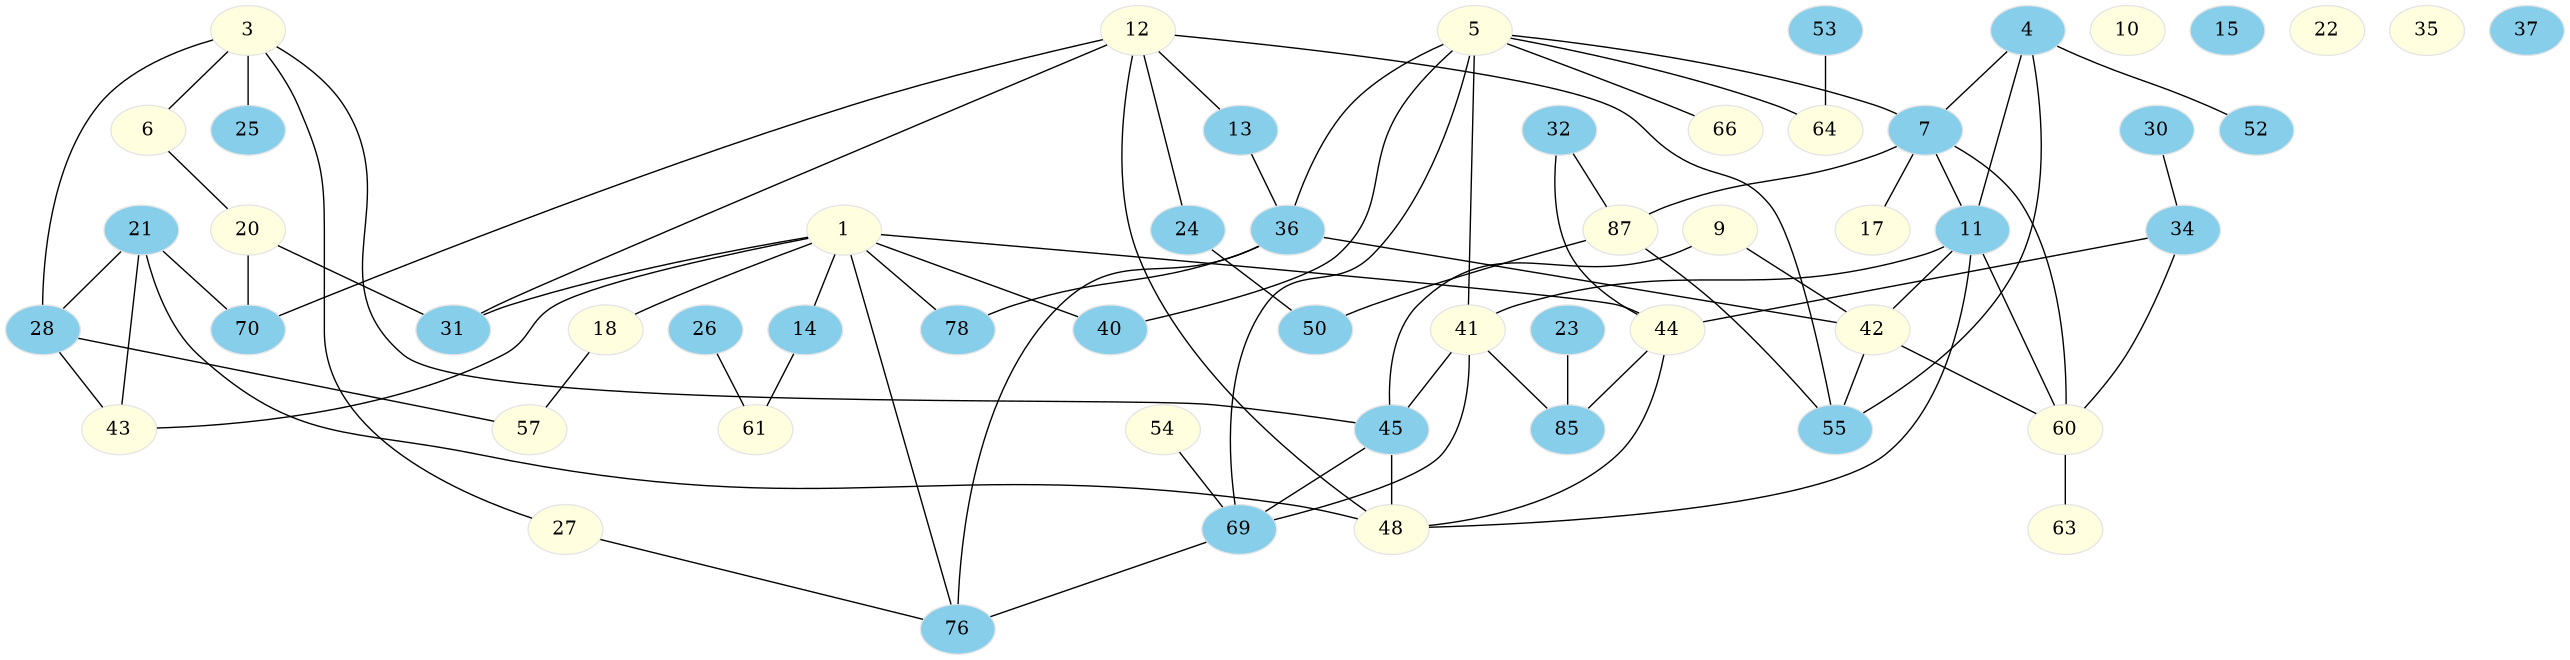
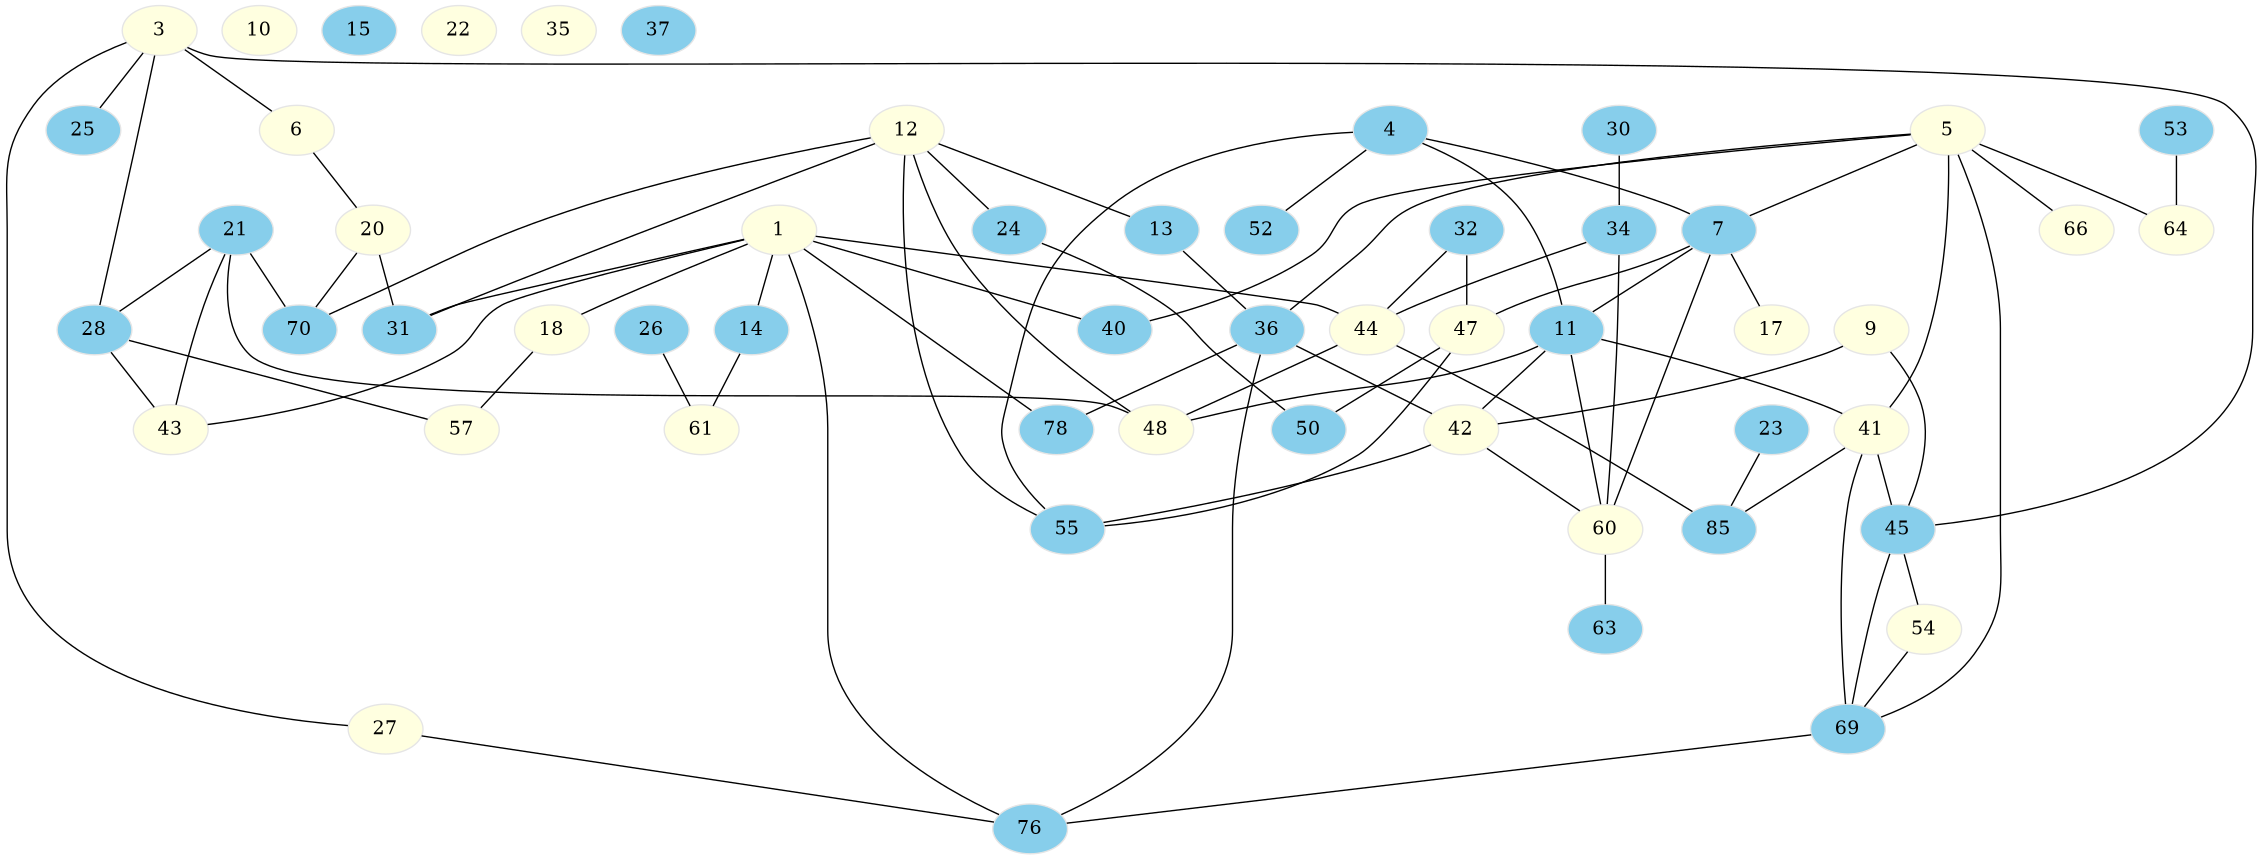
(1620, 230) -> (1467, 330)
(1392, 474) -> (1911, 580)
(2065, 529) -> (1605, 629)
